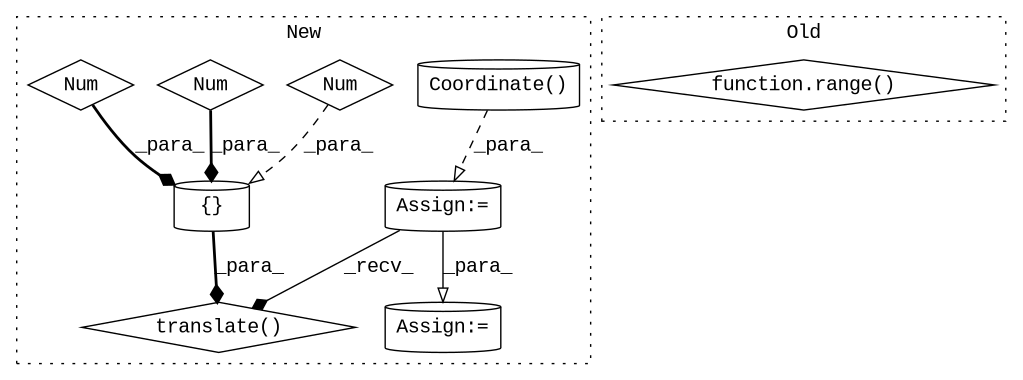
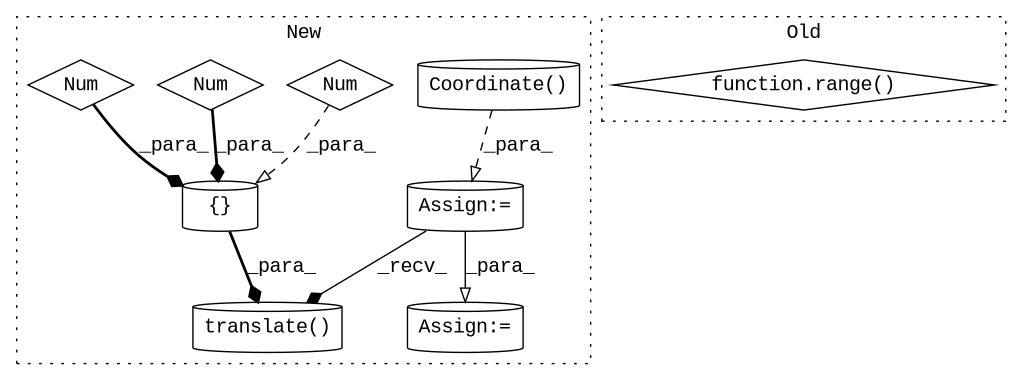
(219, 327) -> (267, 327)
